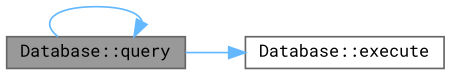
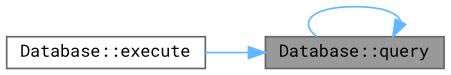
(207, 53) -> (227, 53)
